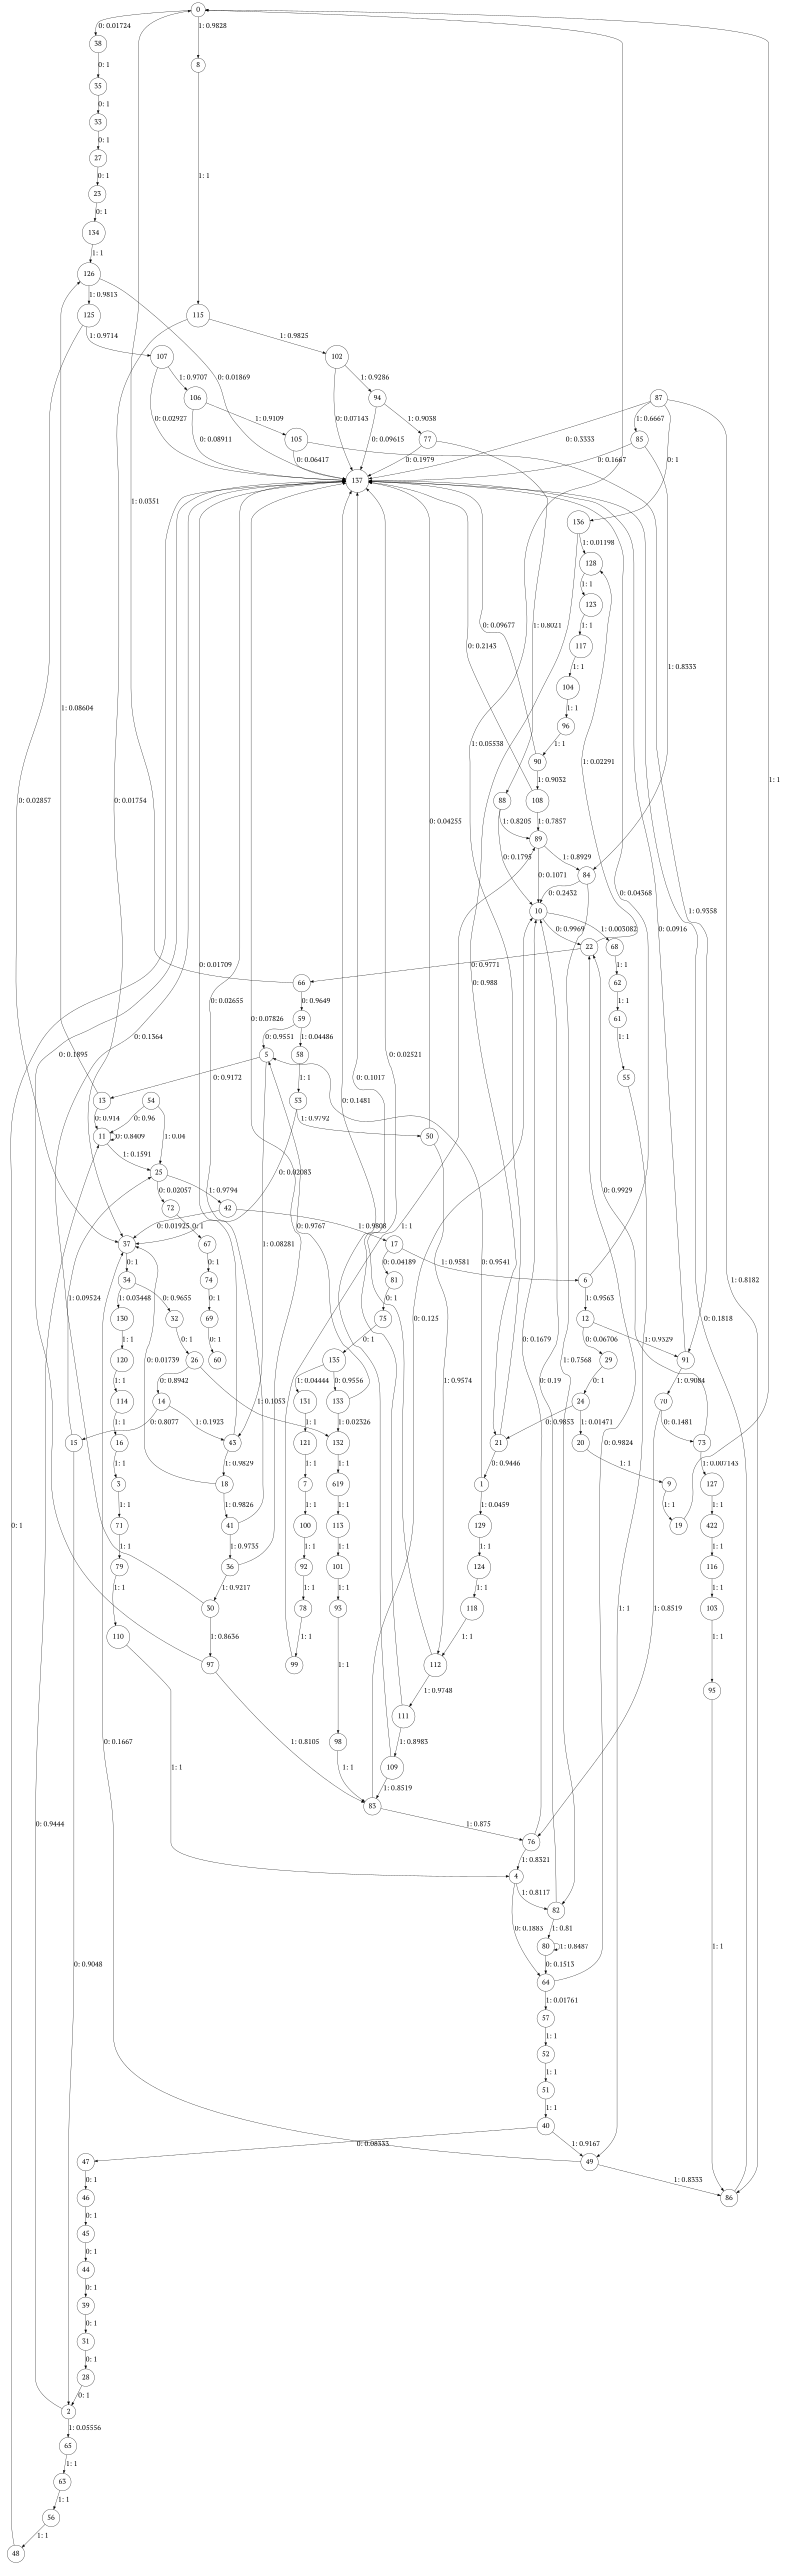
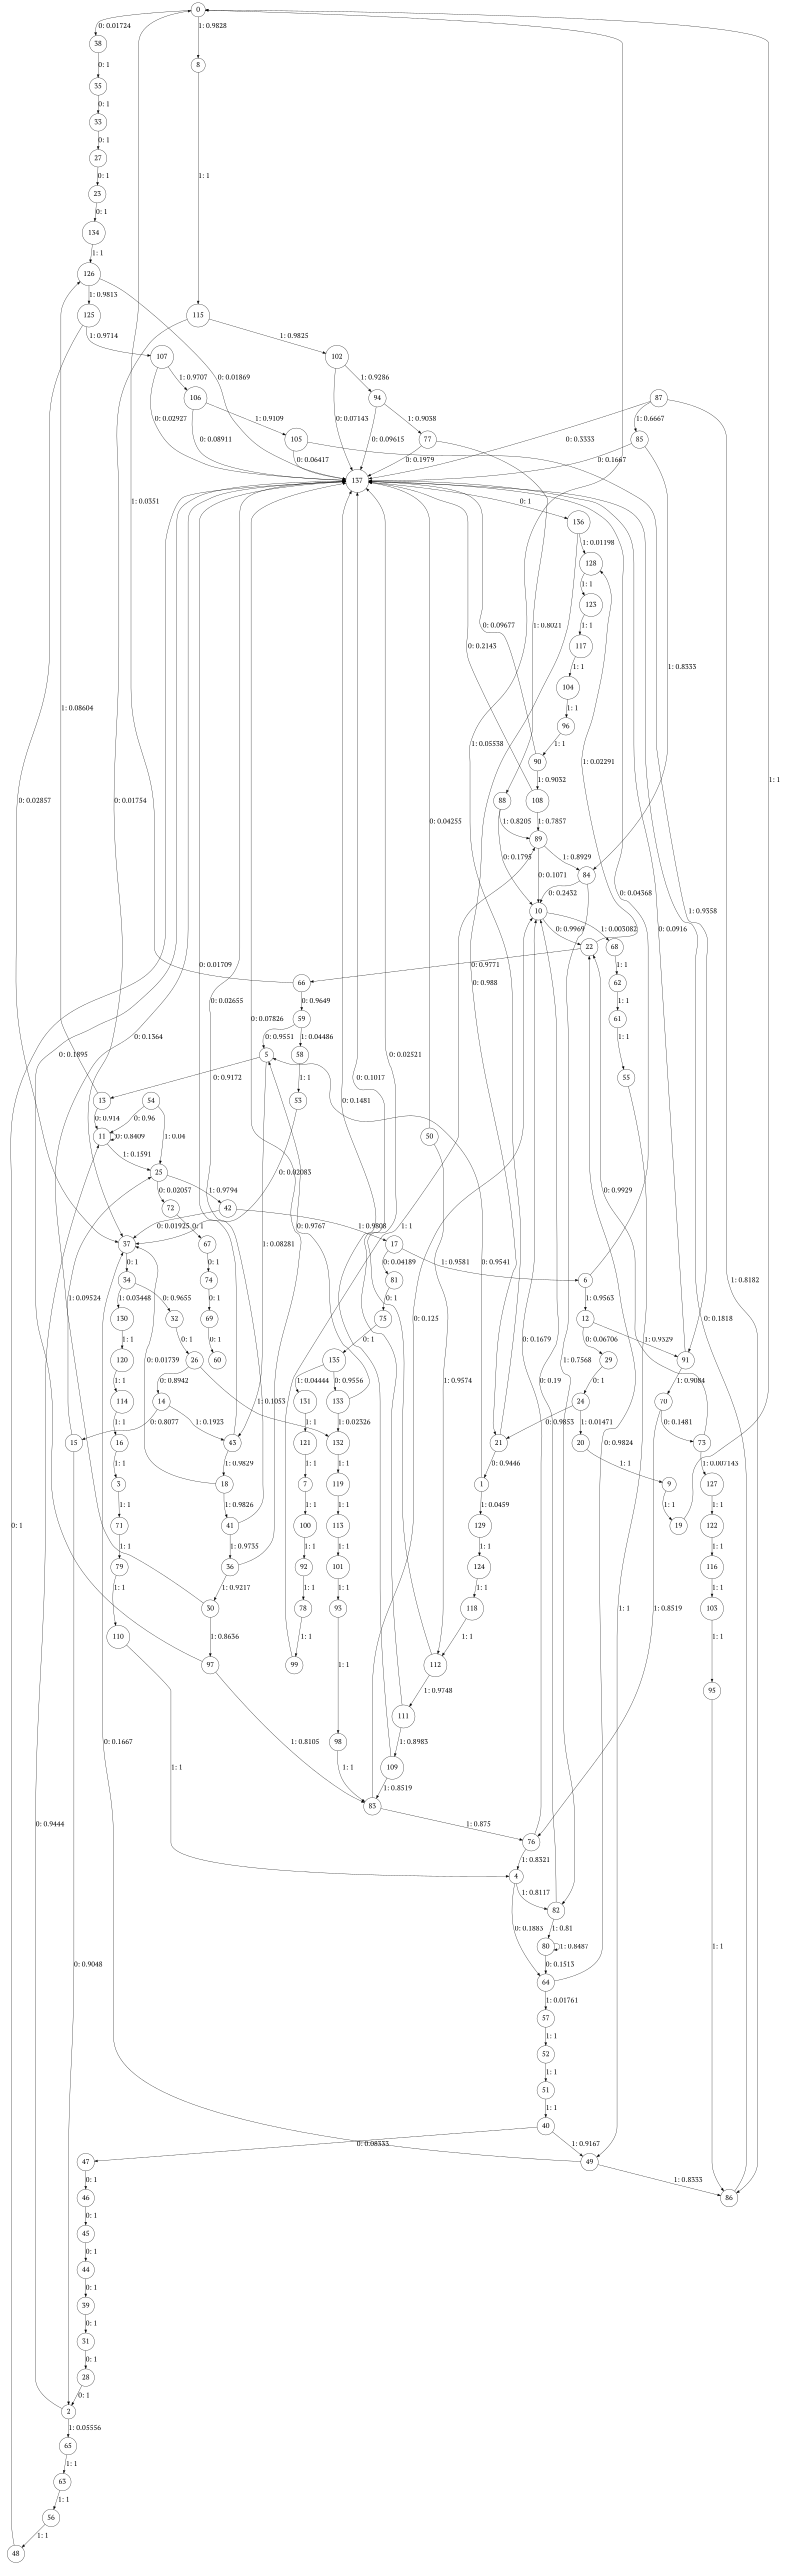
(661, 484) -> (473, 495)
(352, 1132) -> none
(338, 1484) -> (338, 1484)
(712, 1526) -> (712, 1526)
